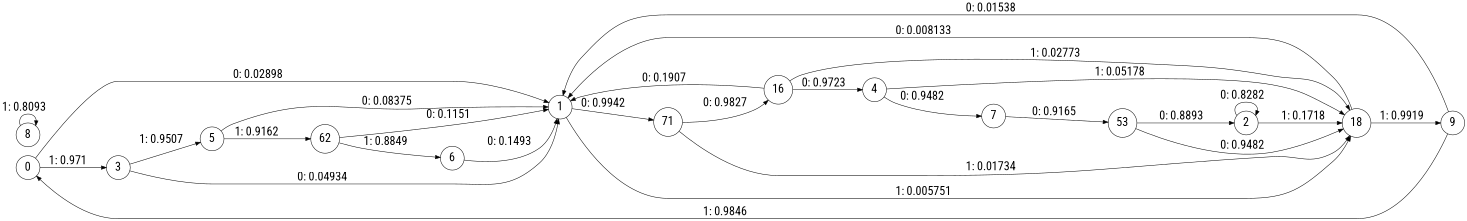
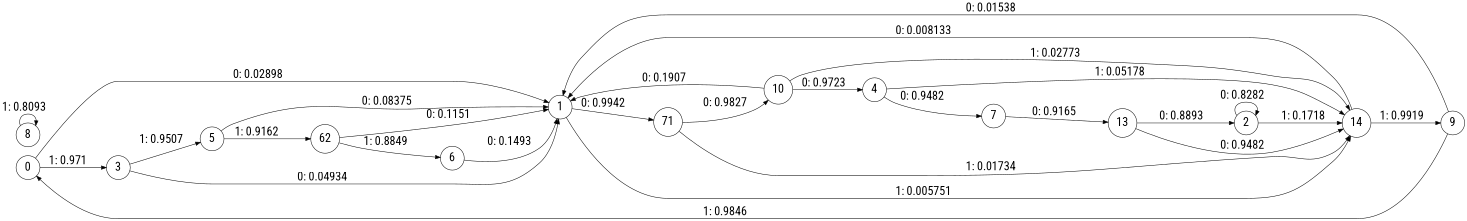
(778, 90) -> (778, 90)
(1123, 123) -> (1123, 123)
(1357, 123) -> (1357, 123)
